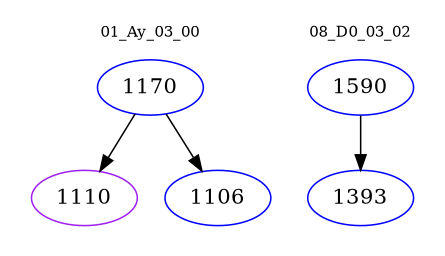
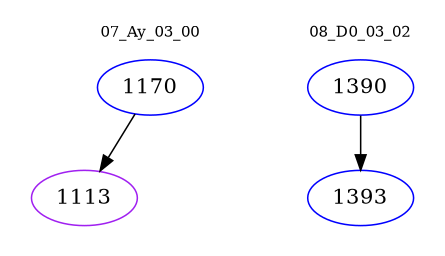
(150, 33) -> (150, 33)
(361, 87) -> (361, 87)
(84, 198) -> (84, 198)
(218, 198) -> none
